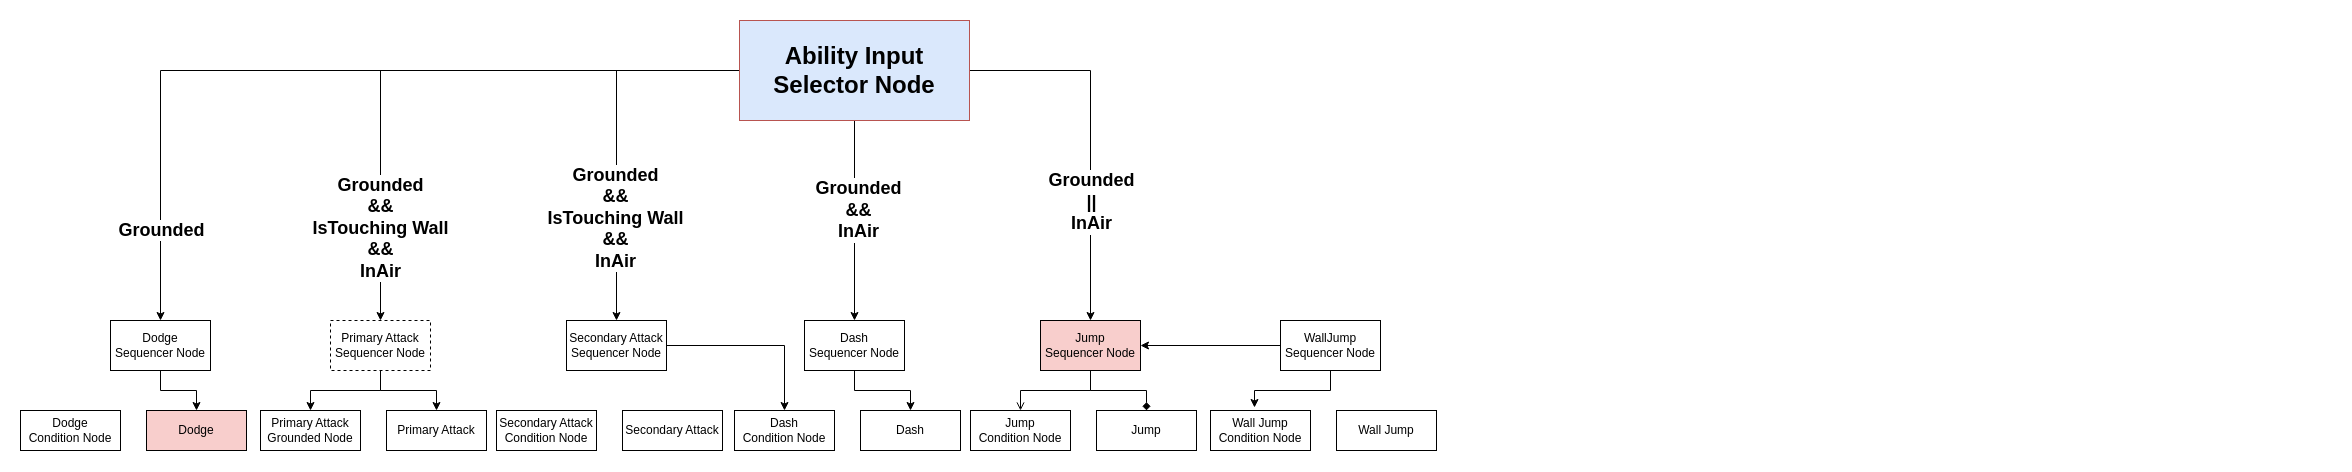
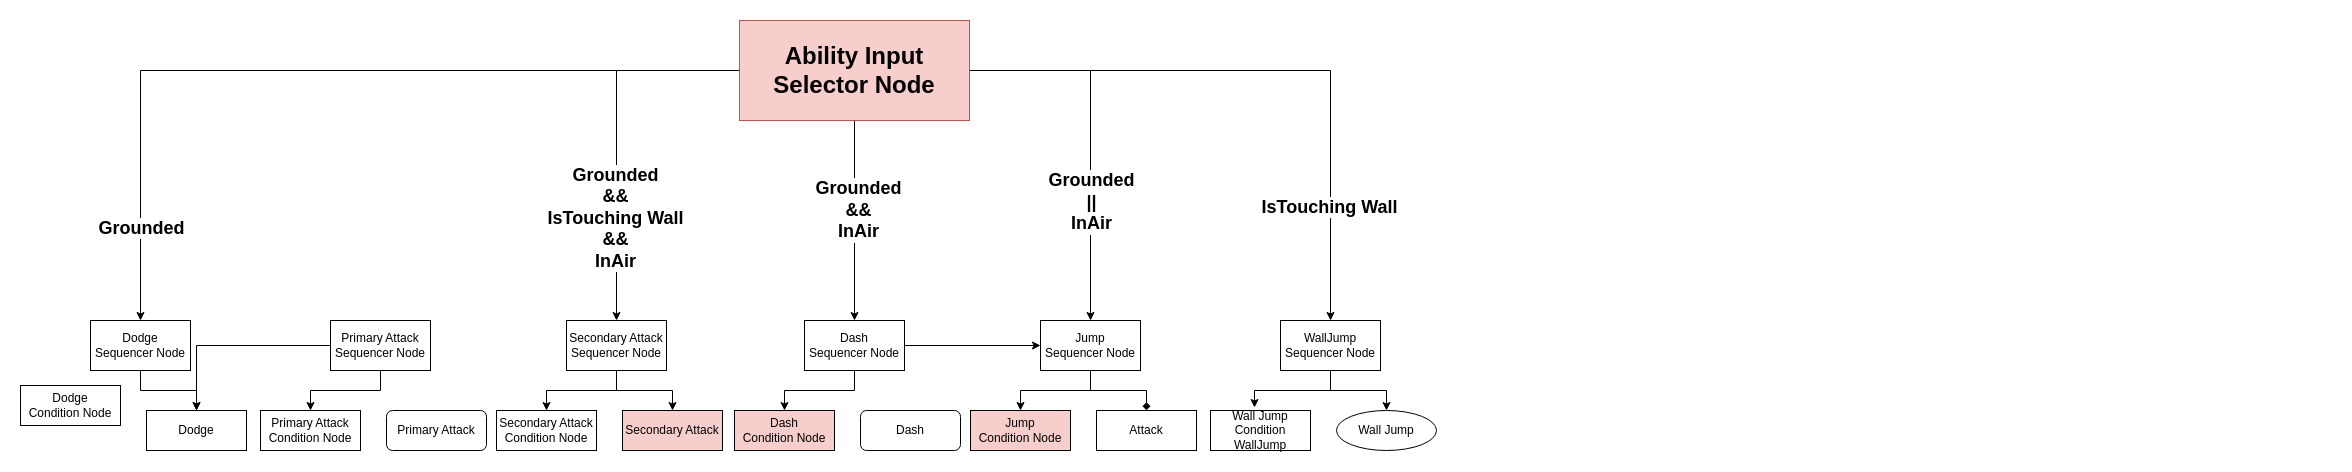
(855, 71) -> (855, 71)
none -> (1331, 73)
(381, 132) -> none
(161, 346) -> (141, 346)
(381, 346) -> (381, 346)
(747, 346) -> (652, 391)
(1091, 346) -> (1091, 346)
(1214, 346) -> (1366, 391)
(416, 391) -> (243, 346)
none -> (575, 391)
none -> (820, 391)
(890, 391) -> (969, 346)
(1021, 404) -> (1021, 402)
(71, 431) -> (71, 406)
(197, 431) -> (197, 431)
(311, 431) -> (311, 431)
(437, 431) -> (437, 431)
(673, 431) -> (673, 431)
(785, 431) -> (785, 431)
(911, 431) -> (911, 431)
(1021, 431) -> (1021, 431)
(1147, 431) -> (1147, 431)
(1261, 431) -> (1261, 431)
(1387, 431) -> (1387, 431)
